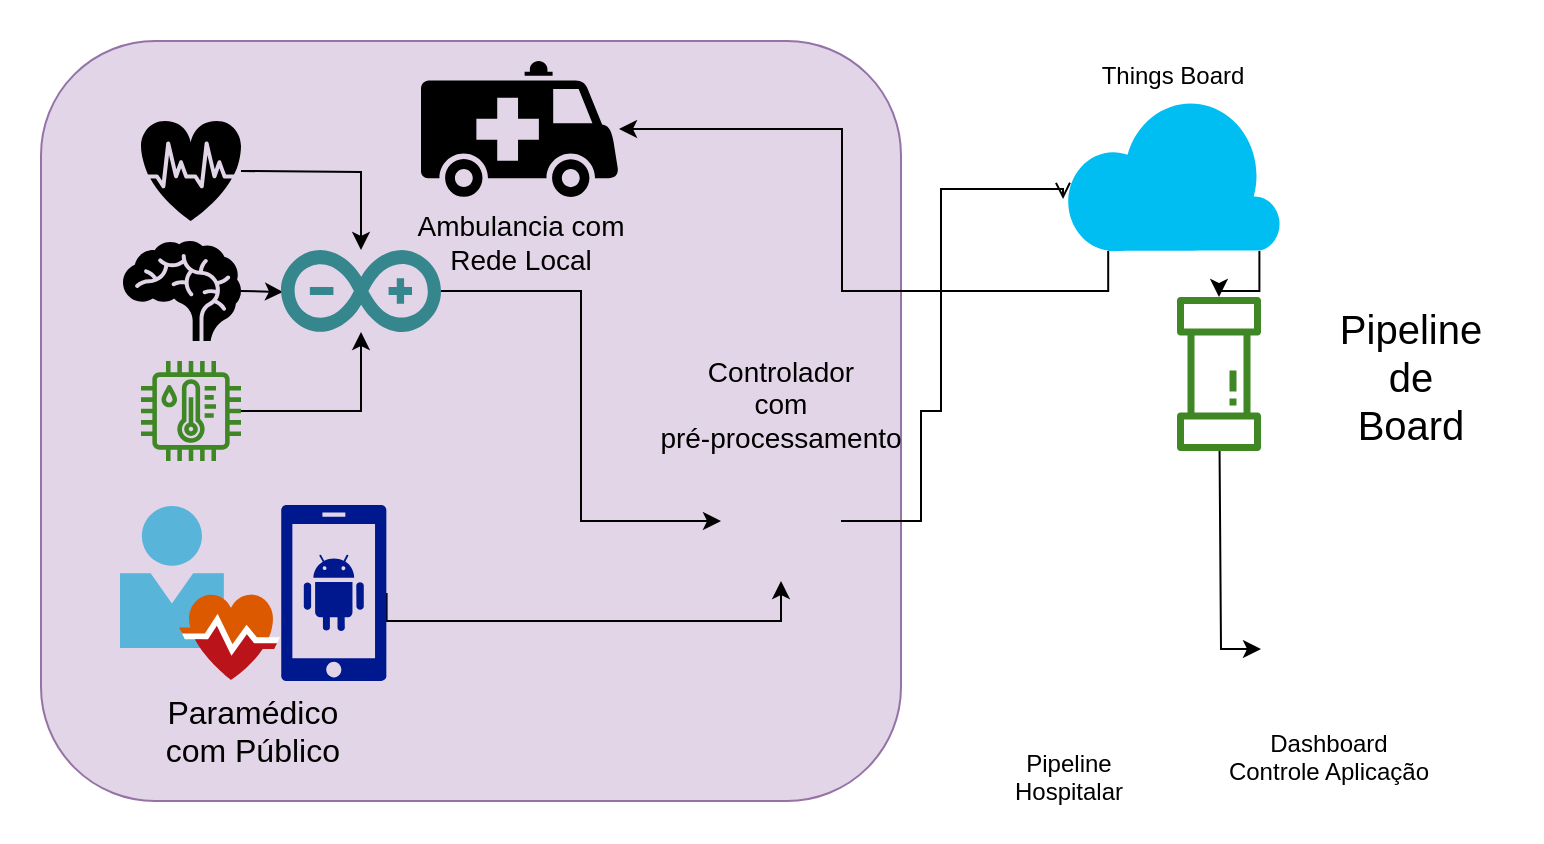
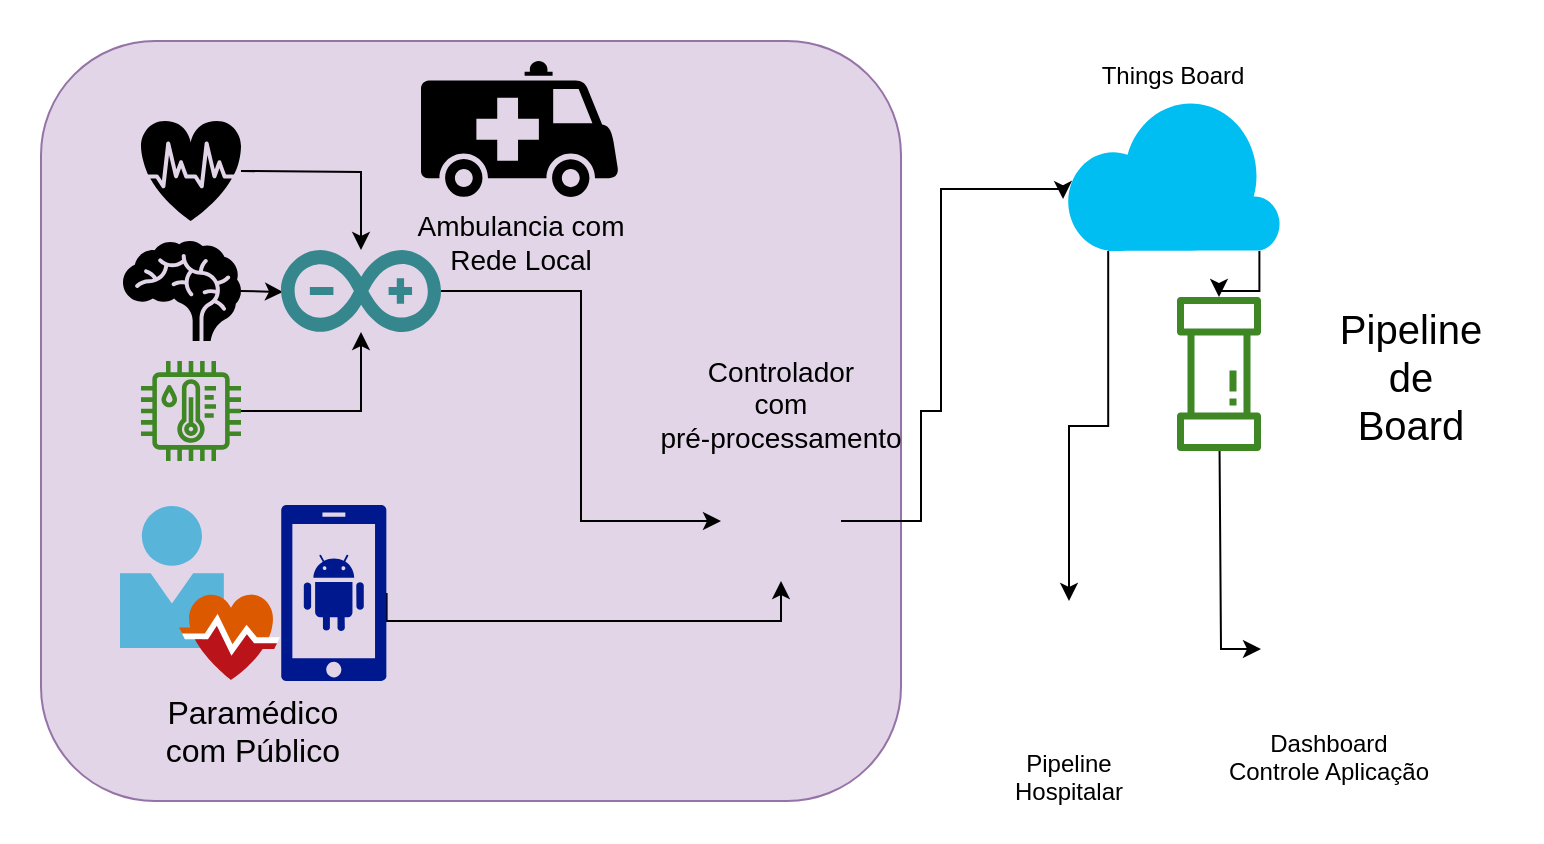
(1062, 189) -> (1061, 189)
(842, 240) -> (1077, 426)
